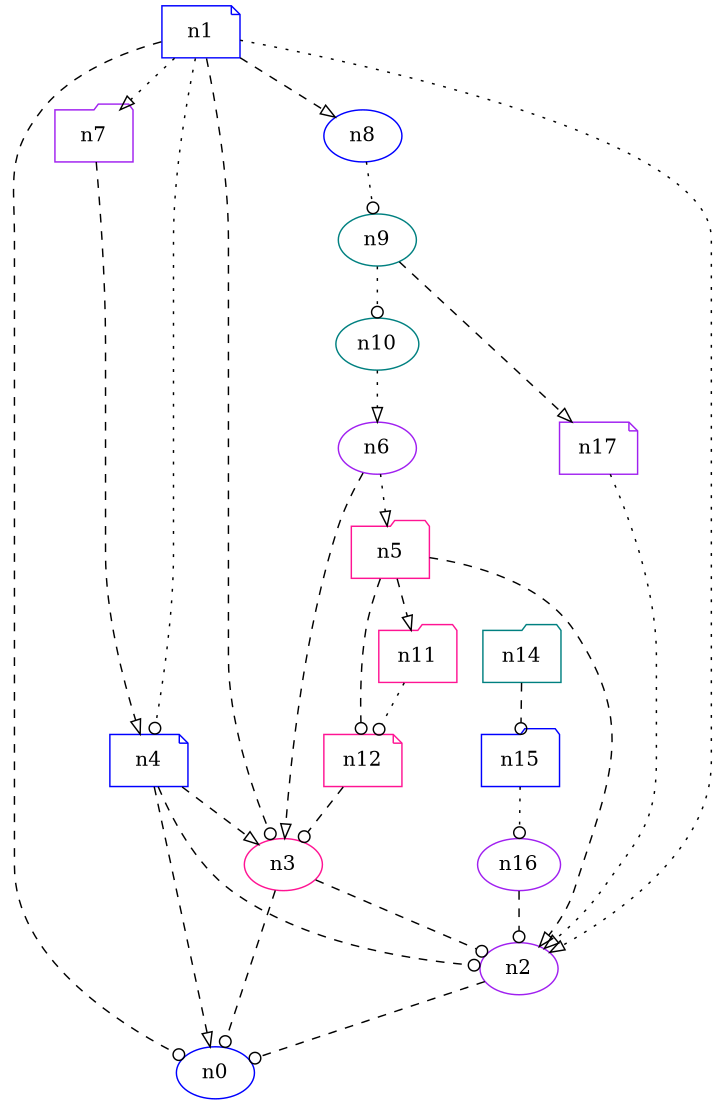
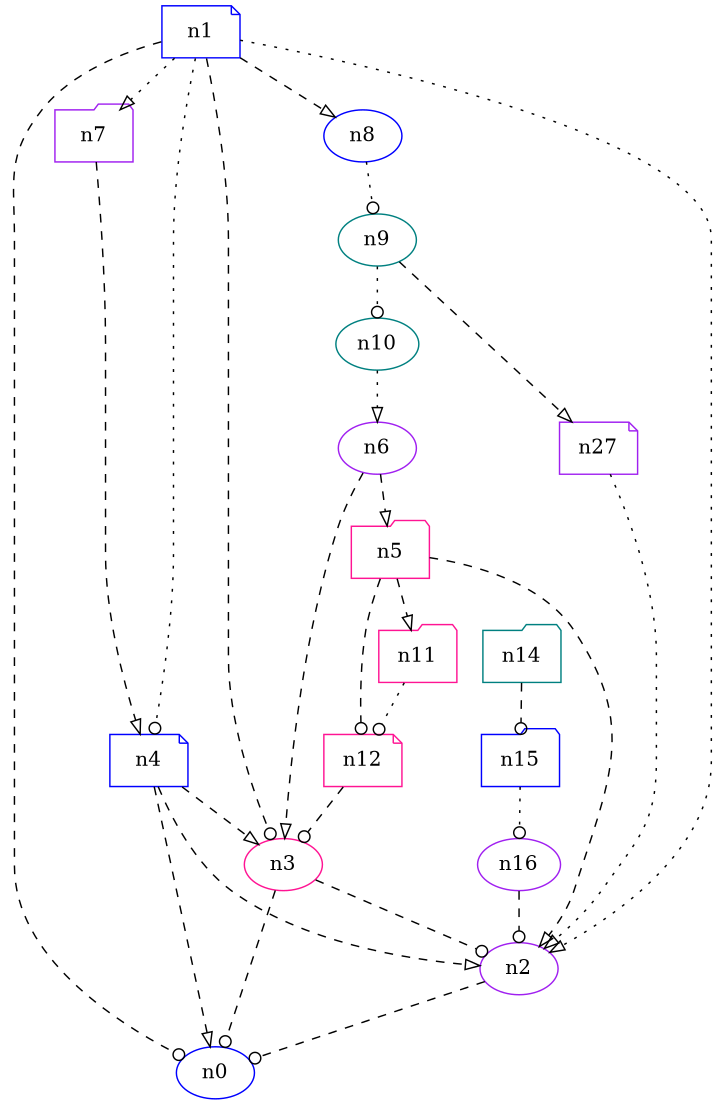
(599, 448) -> (599, 448)
(383, 493) -> (383, 493)
(285, 921) -> (285, 921)
